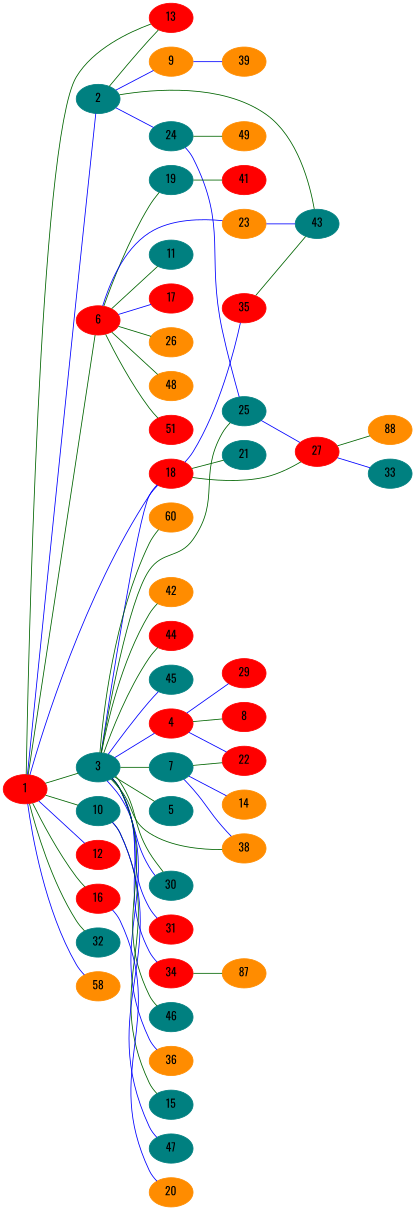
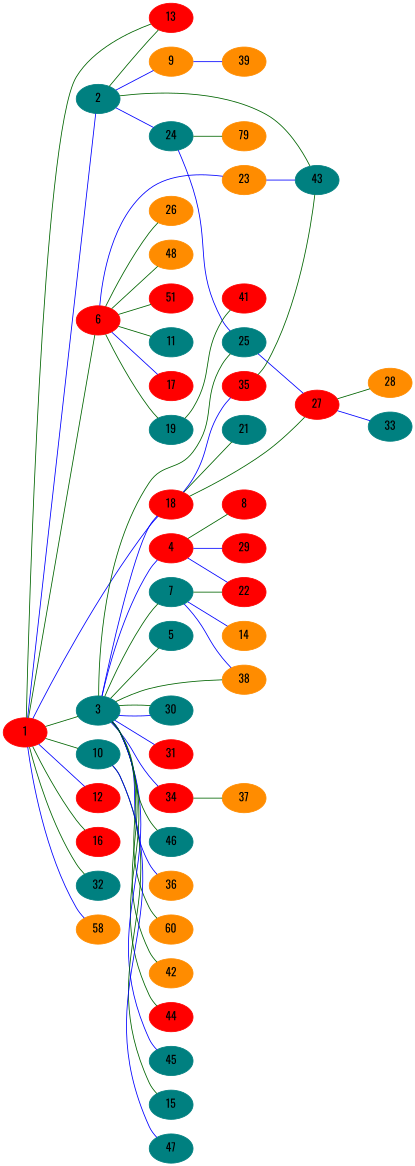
(244, 136) -> (244, 136)
(390, 430) -> (390, 383)
(244, 973) -> (244, 798)
(171, 1192) -> none
